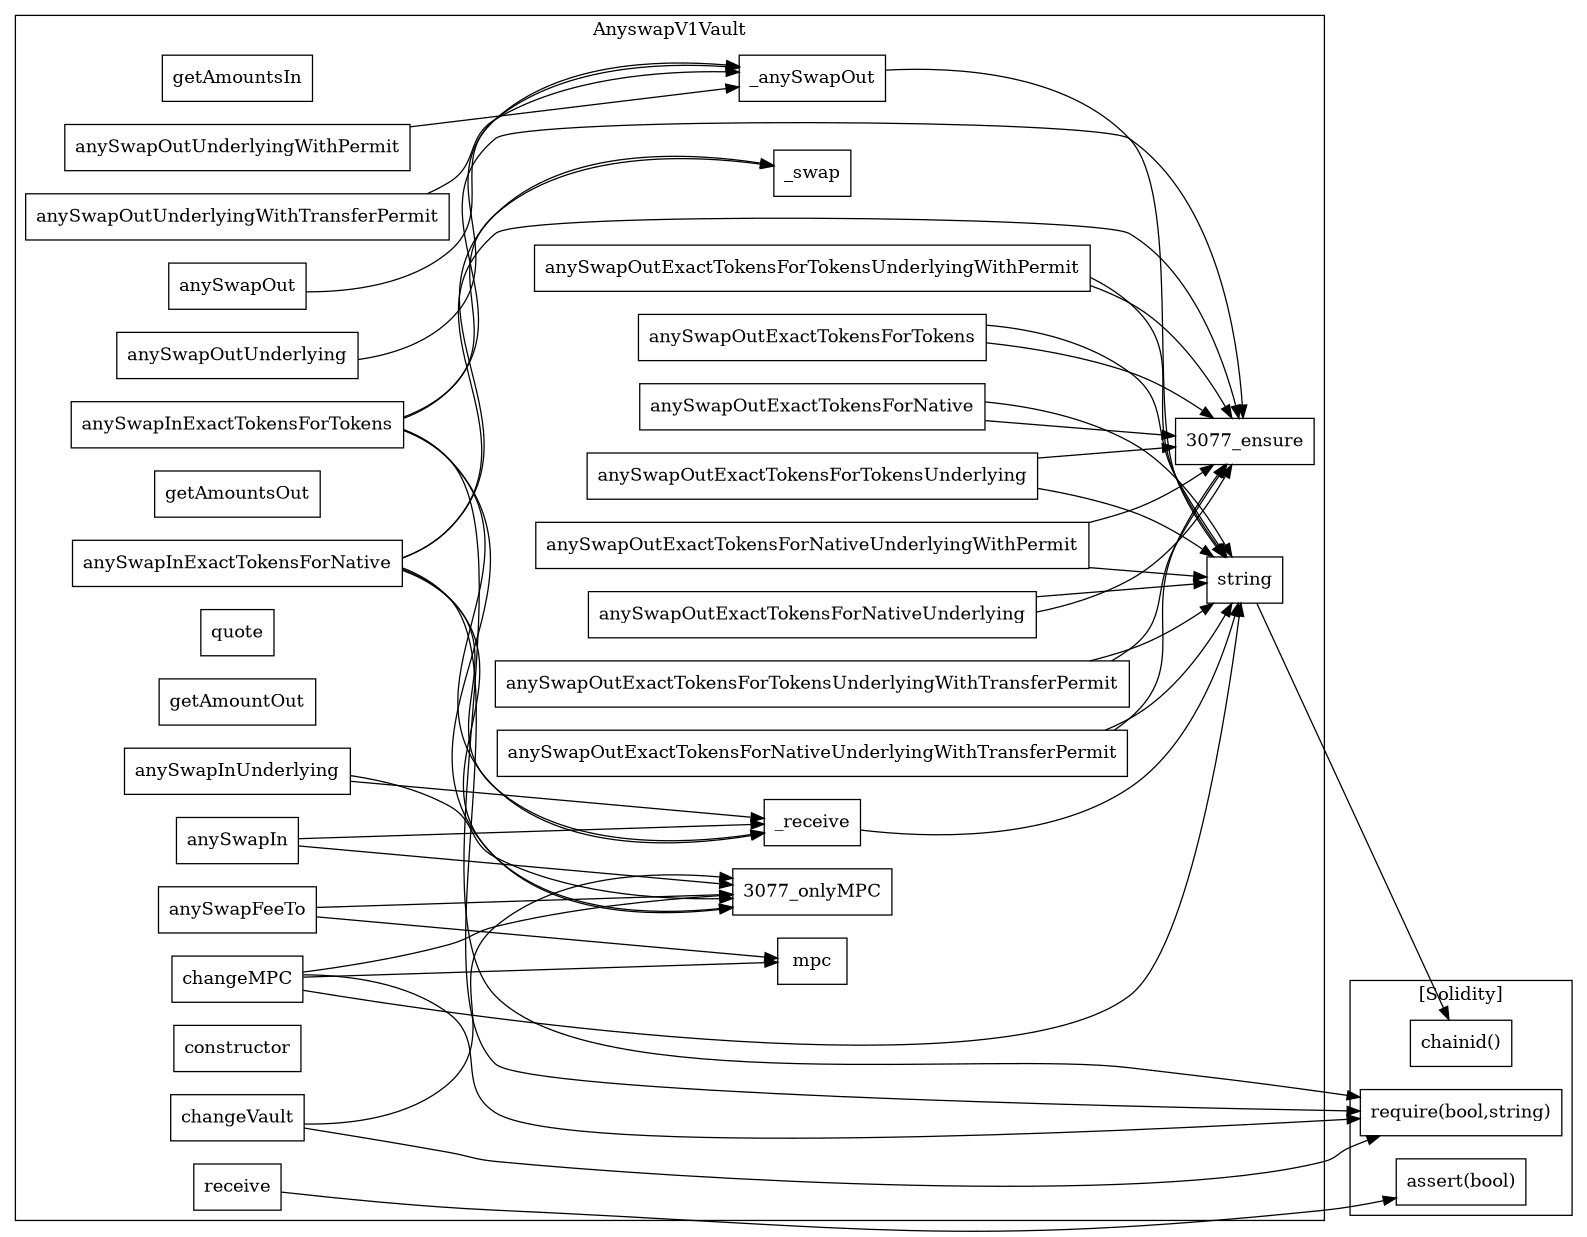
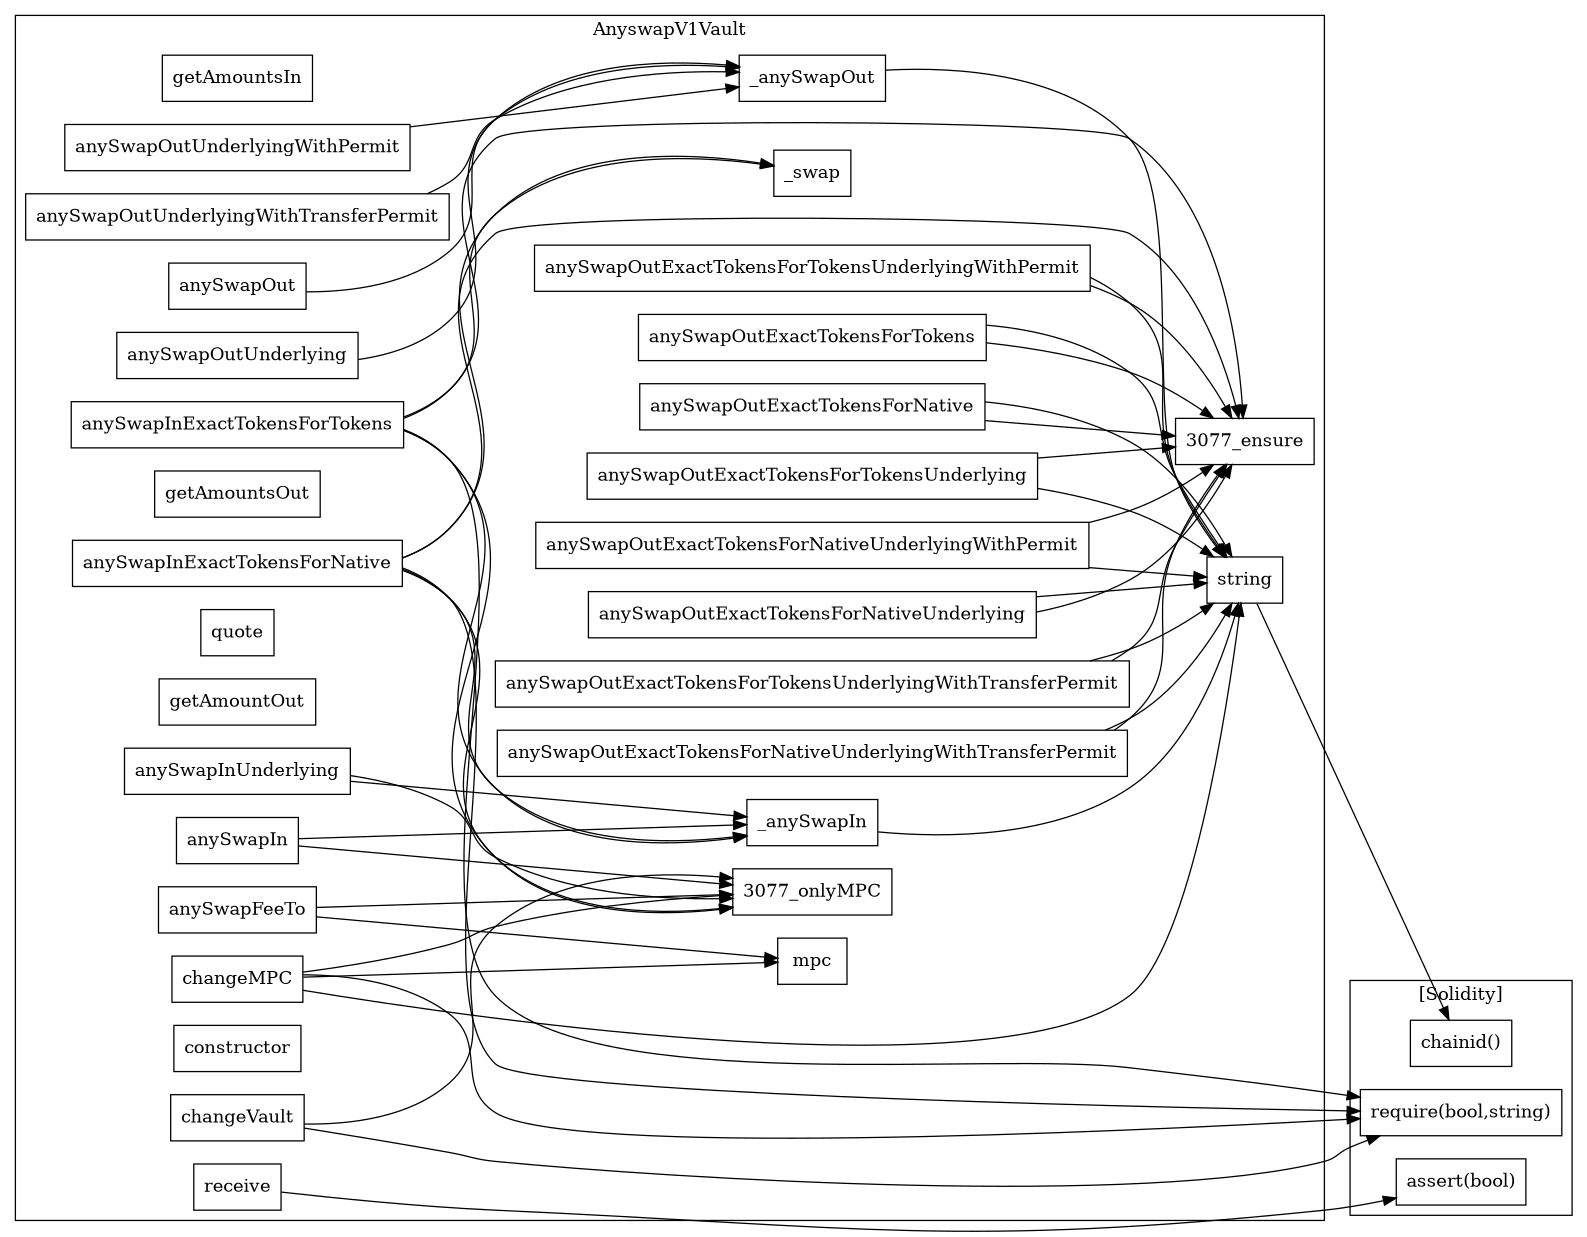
(812, 823) -> (812, 823)
